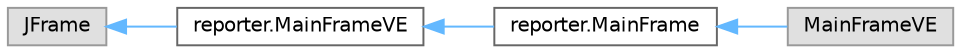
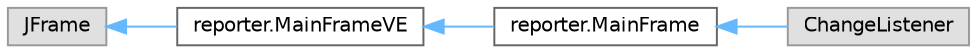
(870, 27) -> (878, 27)
